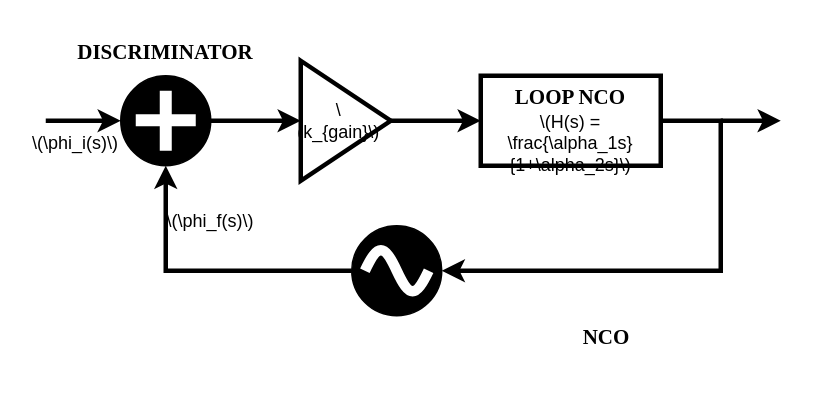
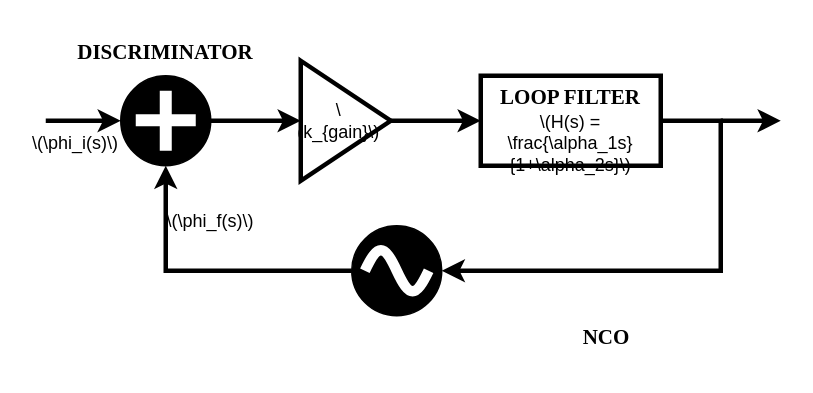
(571, 98) -> (571, 98)
